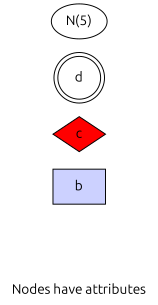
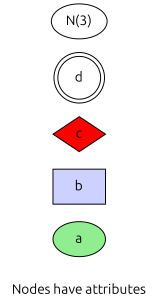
(79, 21) -> (79, 21)
none -> (79, 239)
